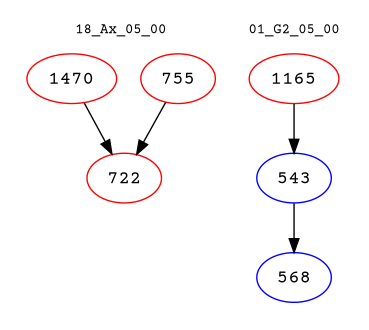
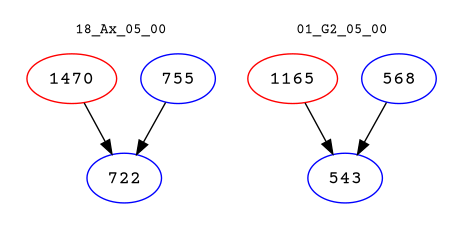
(178, 79) -> (178, 79)
(124, 178) -> (124, 178)
(294, 221) -> (375, 122)
